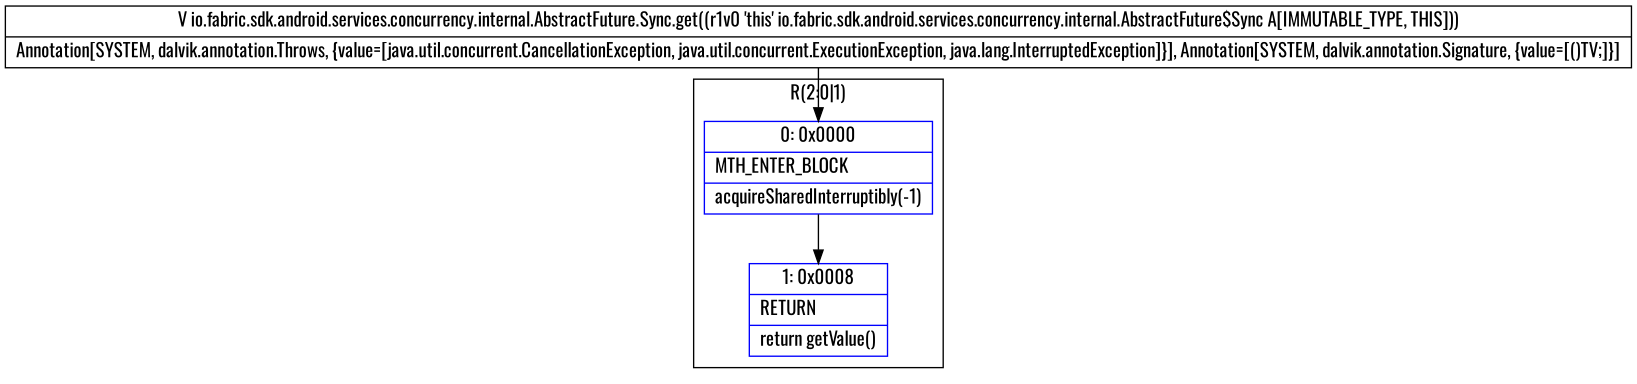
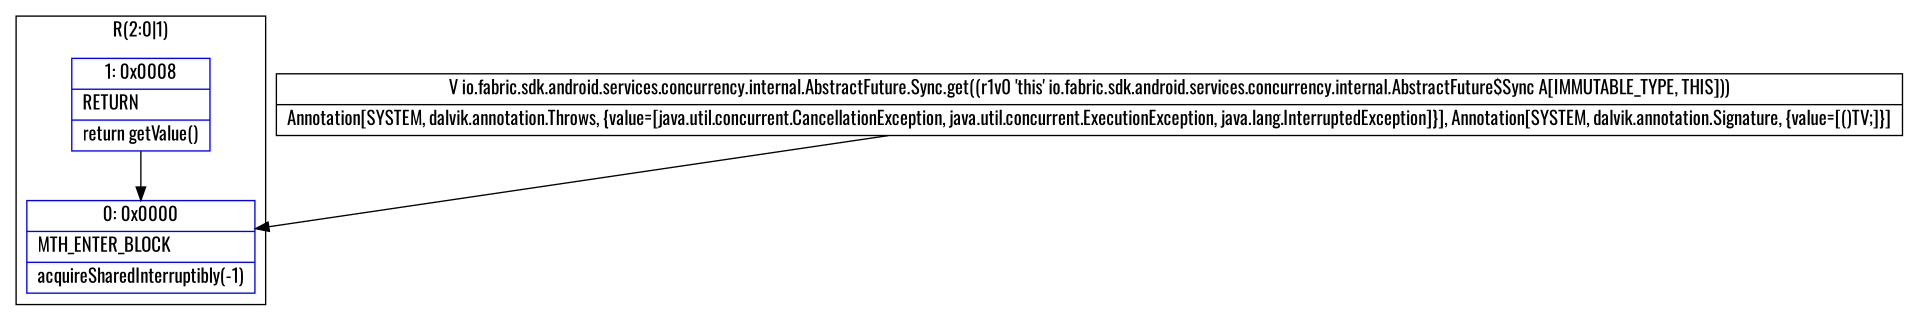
(818, 232) -> (141, 169)
